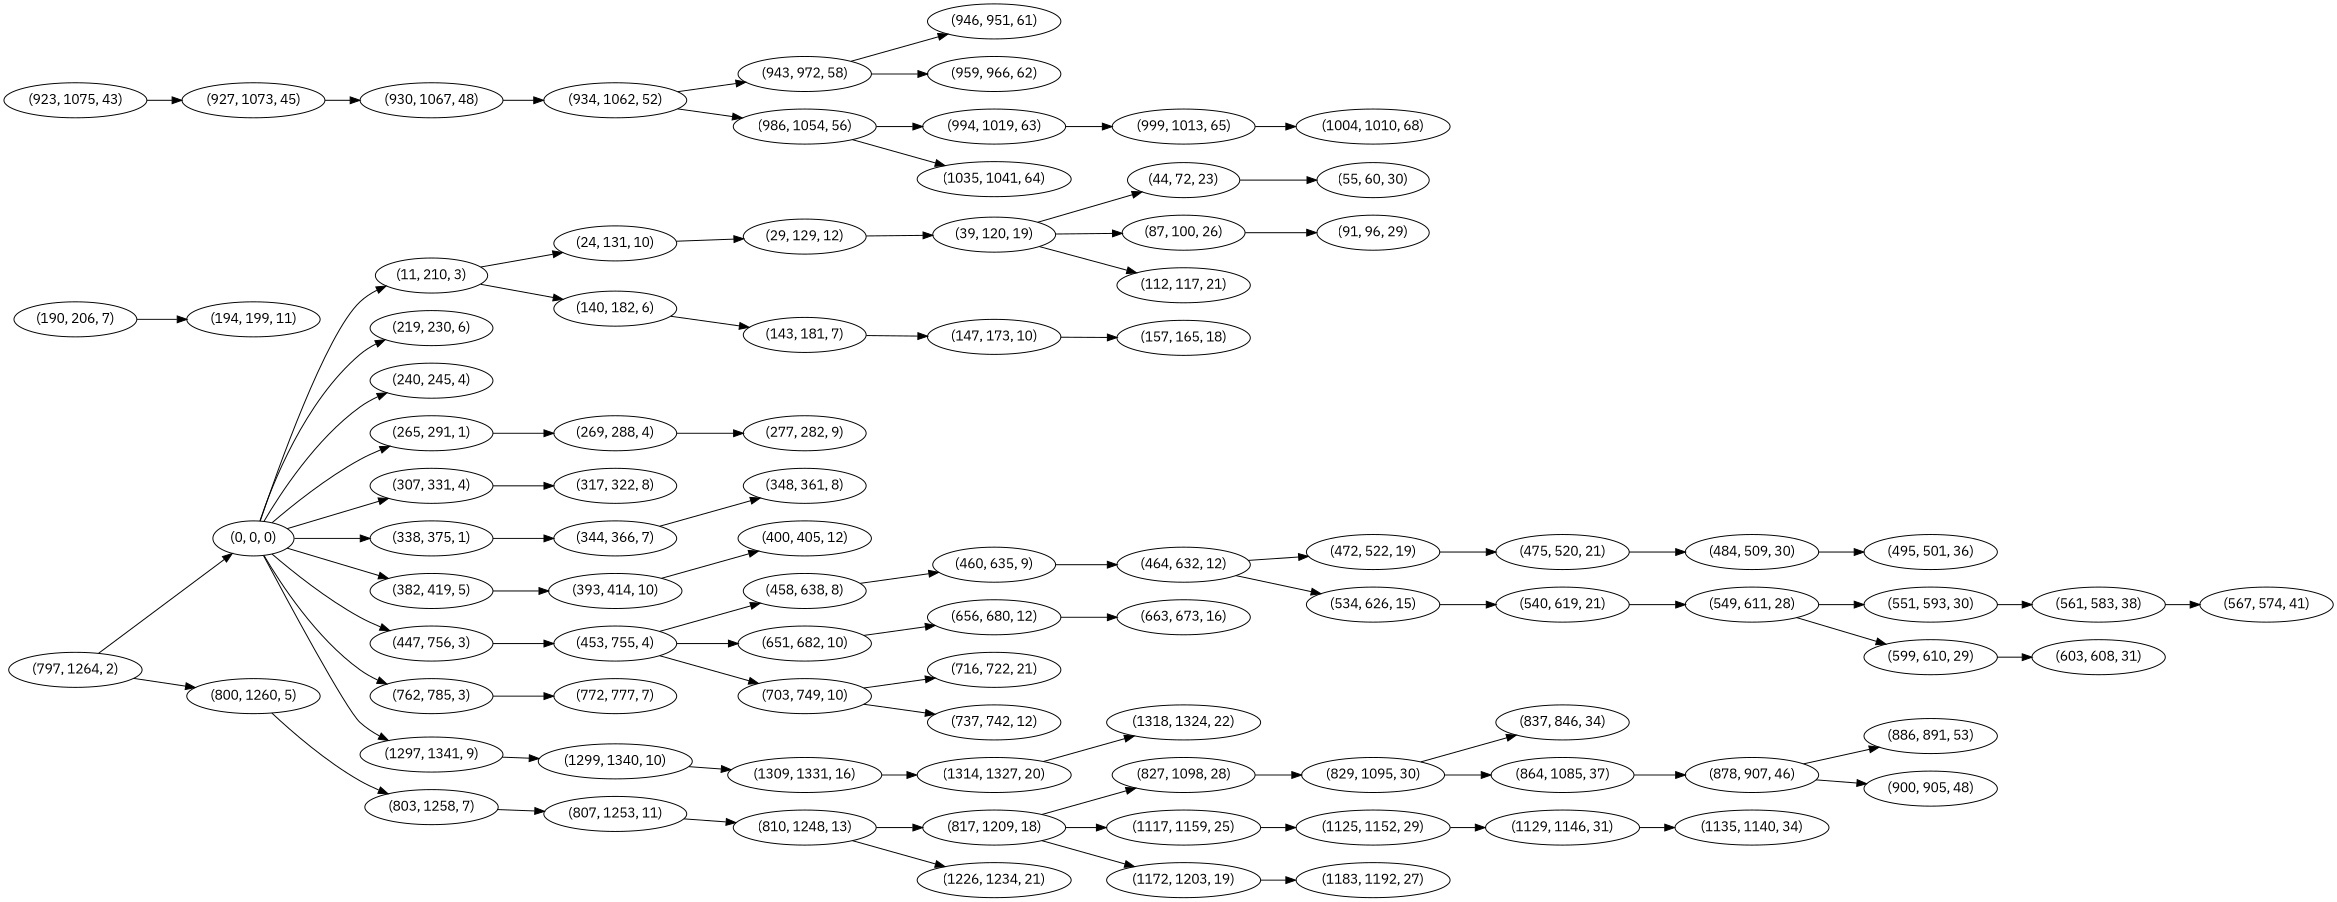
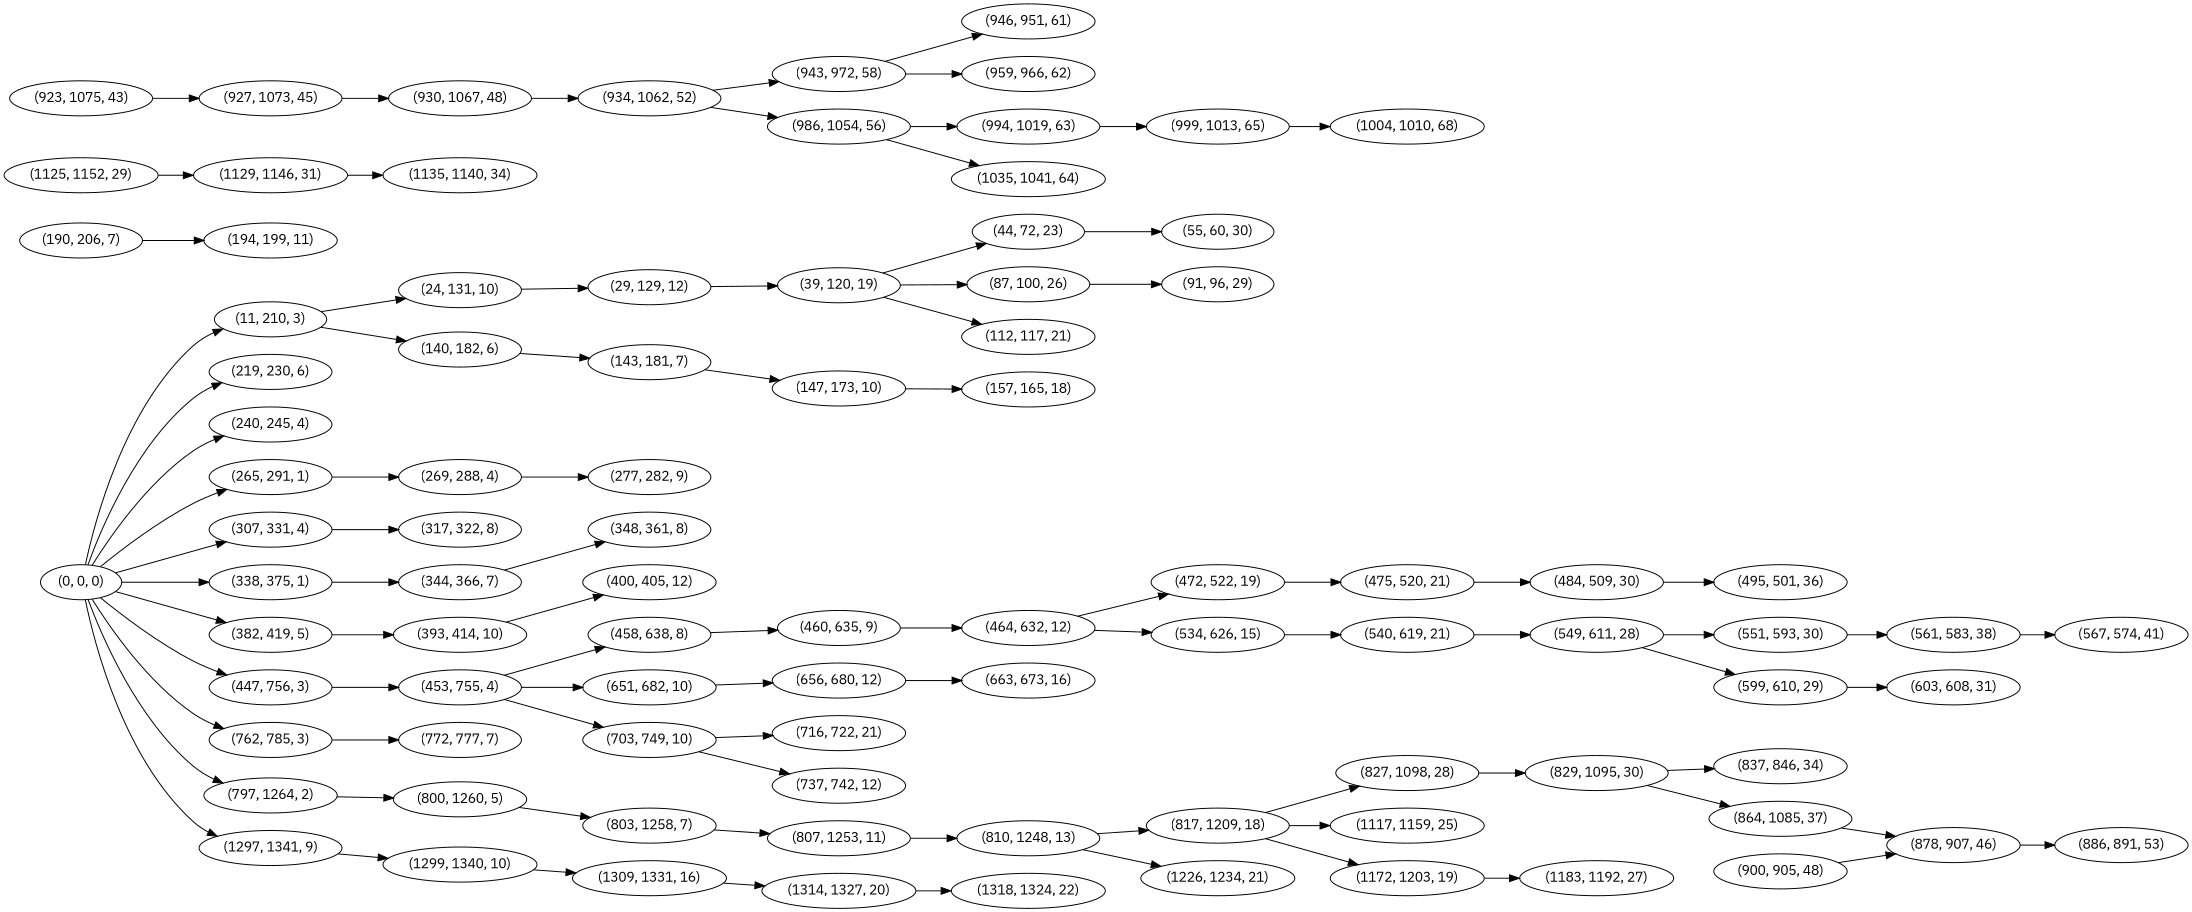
(162, 606) -> (137, 700)
(1836, 781) -> (1862, 859)
(1273, 828) -> none
